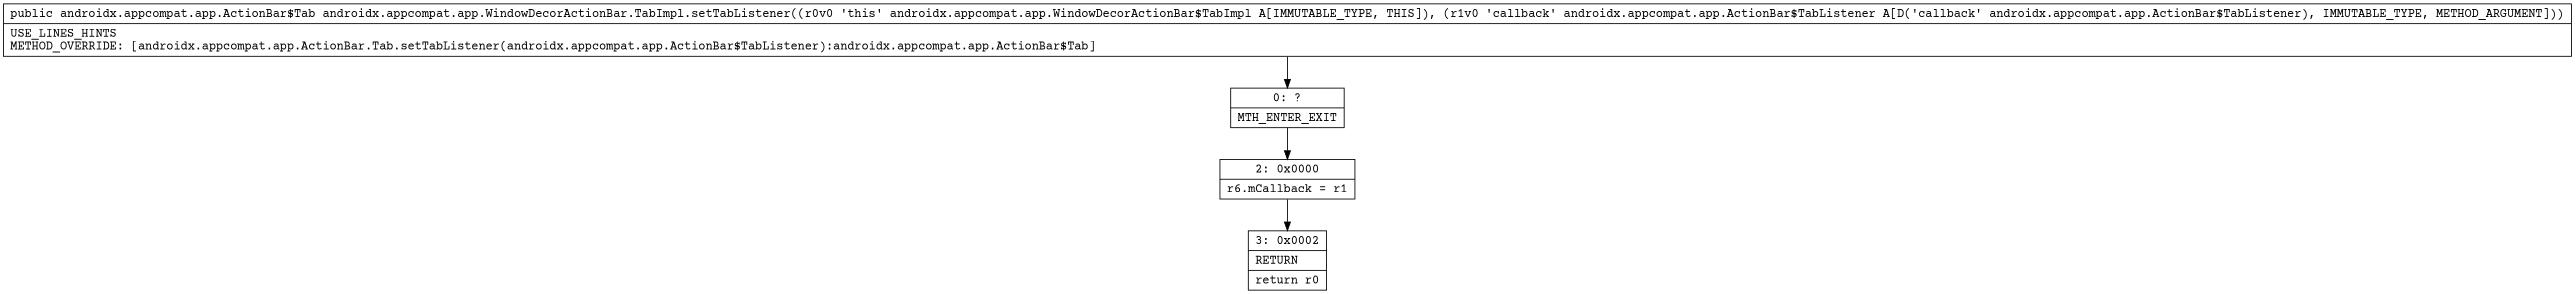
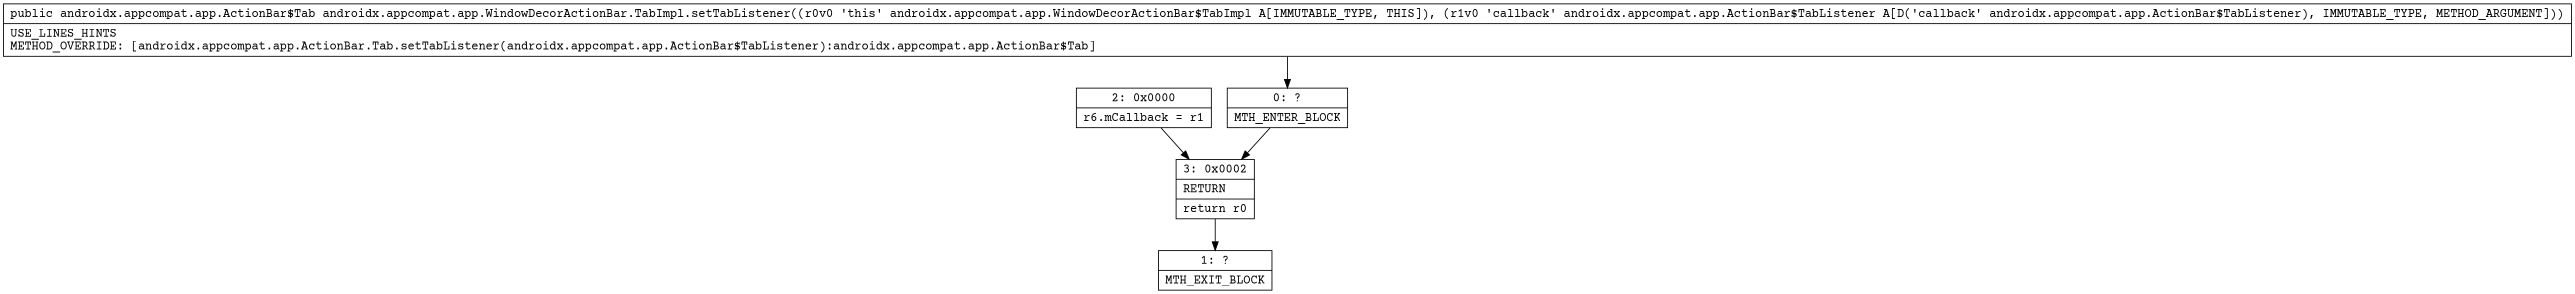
(1287, 117) -> (1287, 117)
(1287, 139) -> (1259, 140)
none -> (1215, 270)
